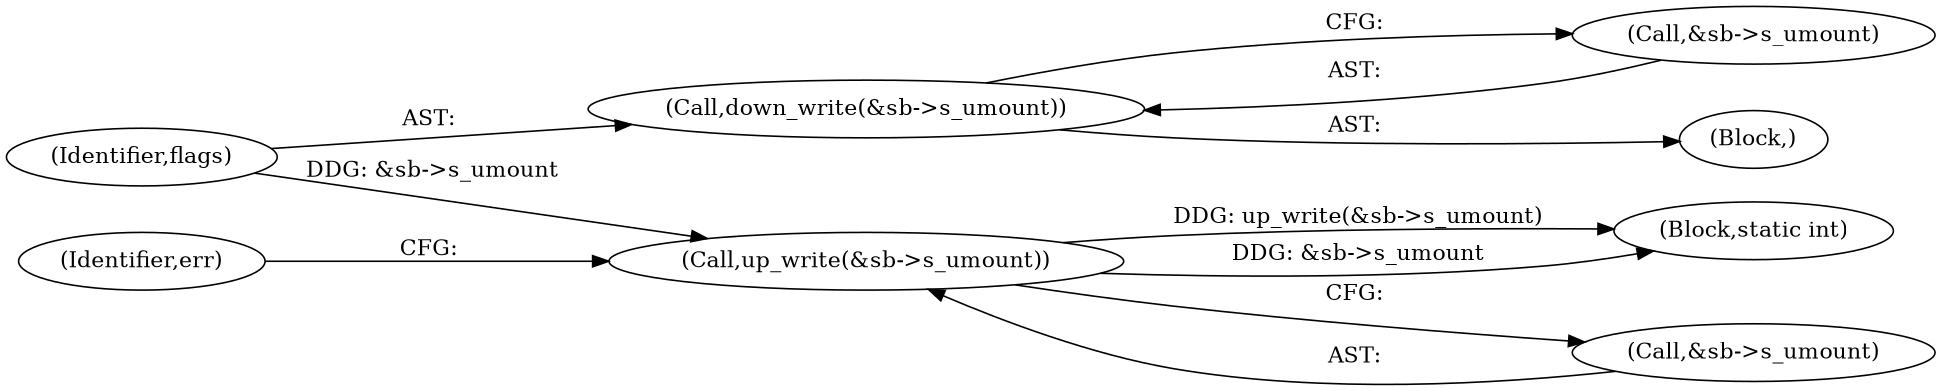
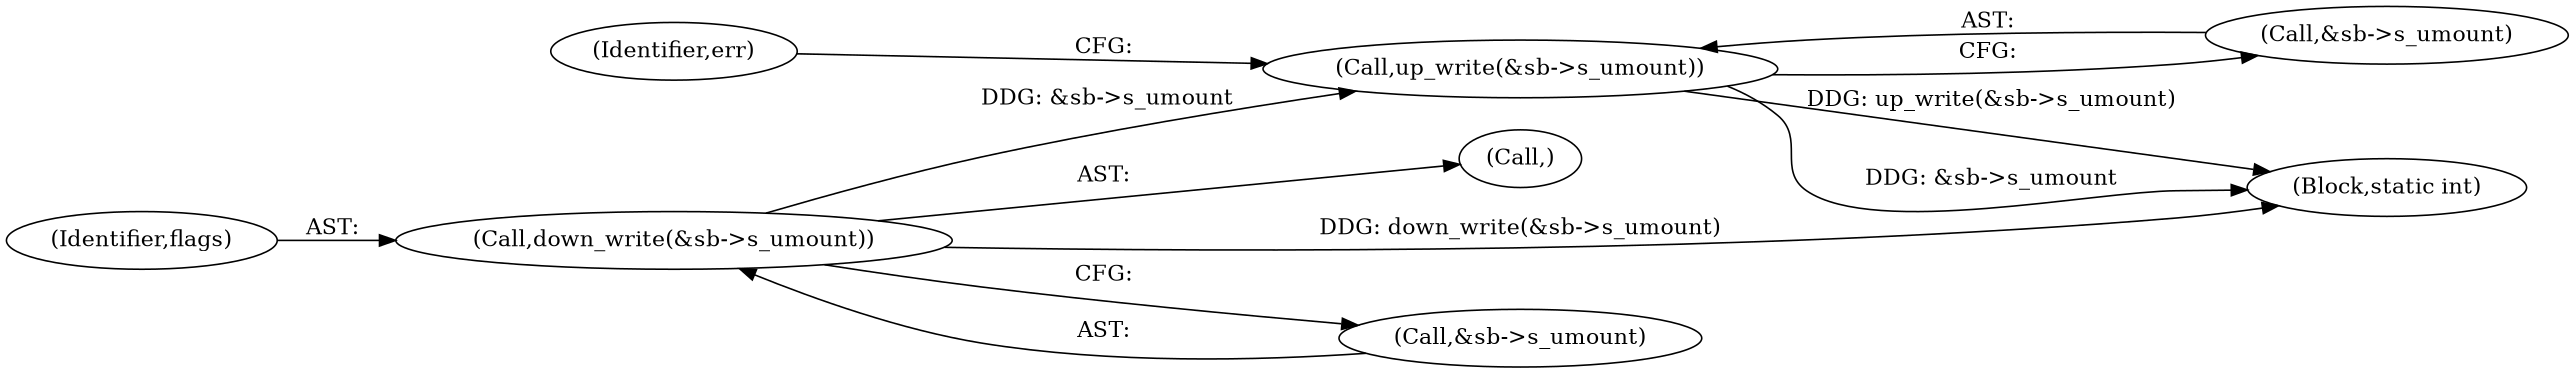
(1754, 139) -> (1520, 159)
(473, 205) -> (1050, 143)
none -> (1604, 246)
